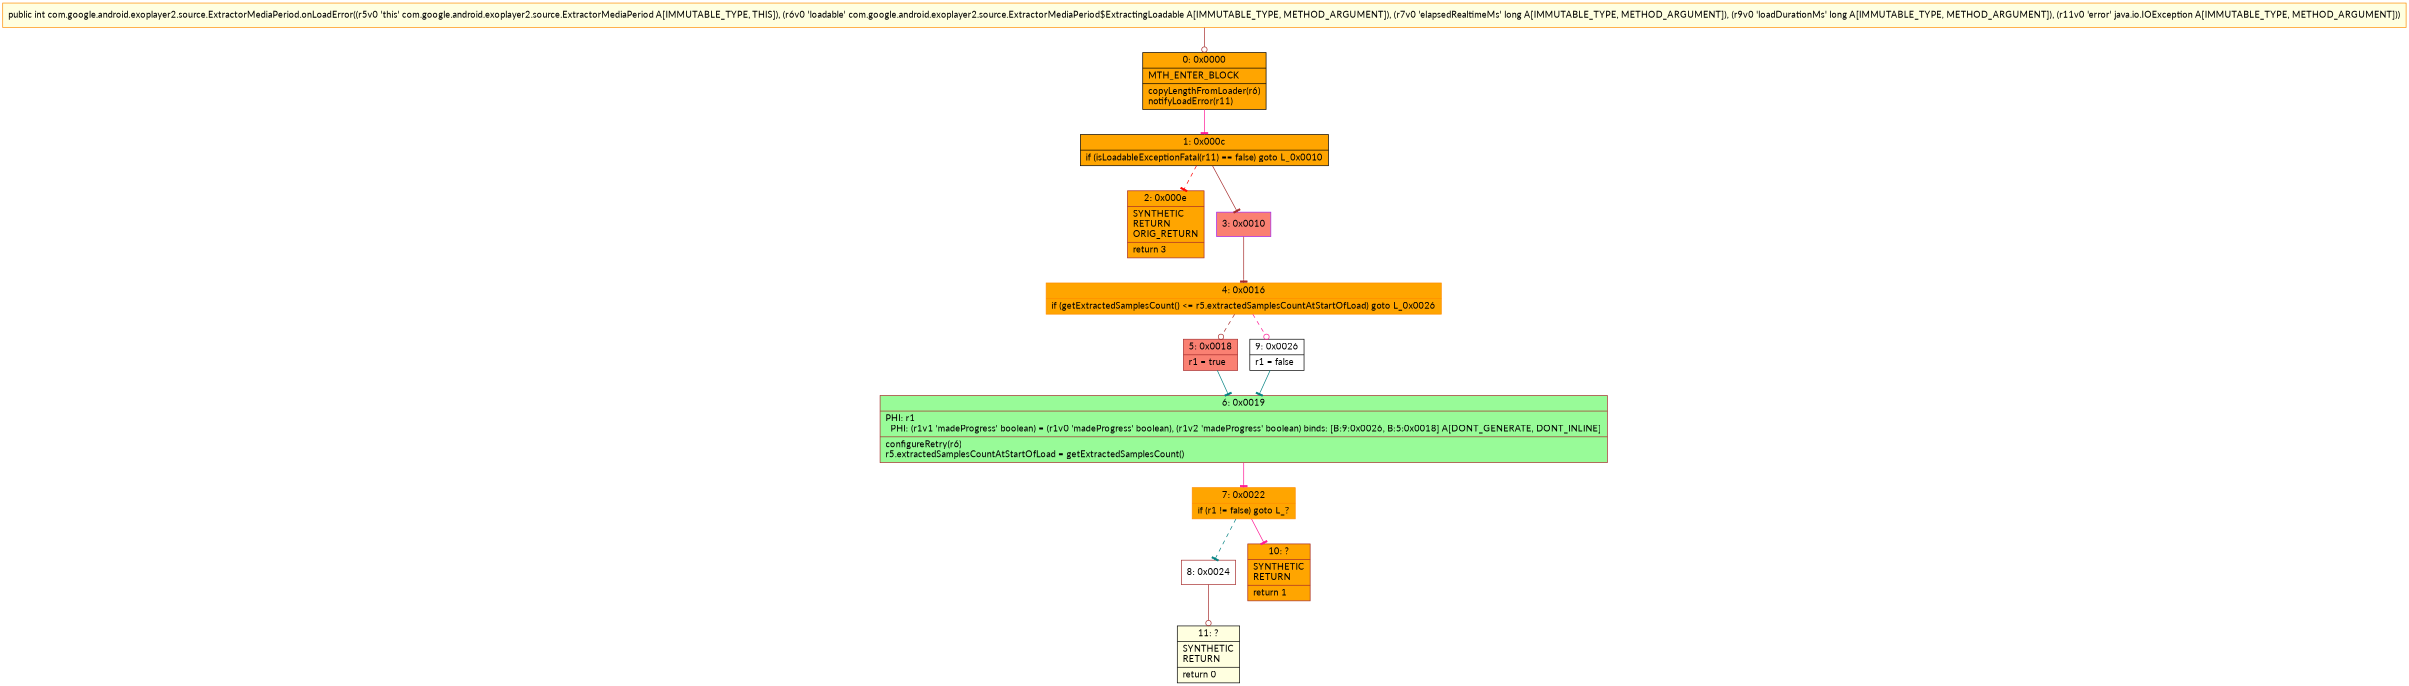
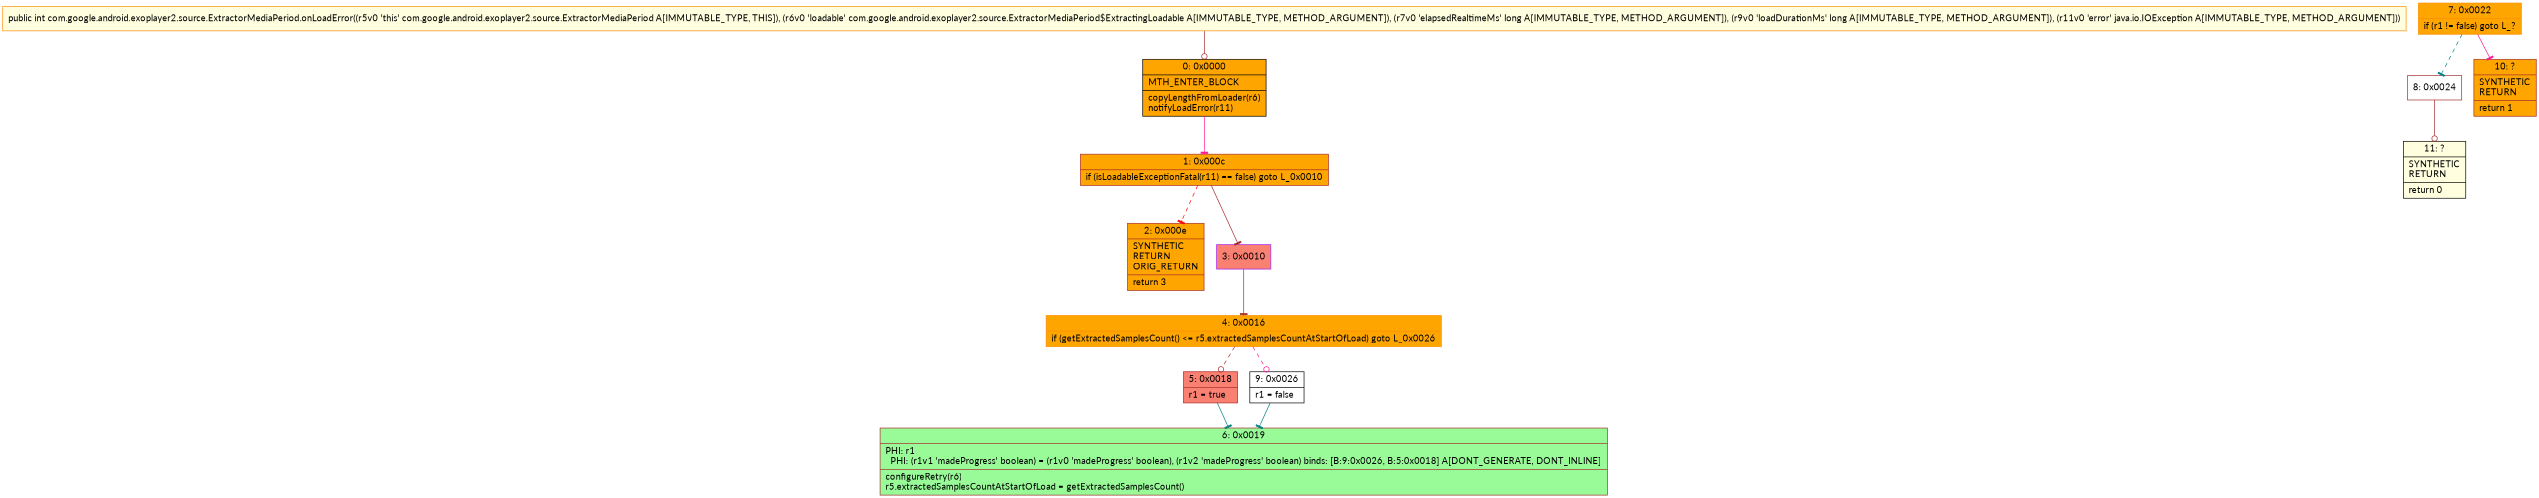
(1204, 150) -> (1204, 170)
(1244, 473) -> none
